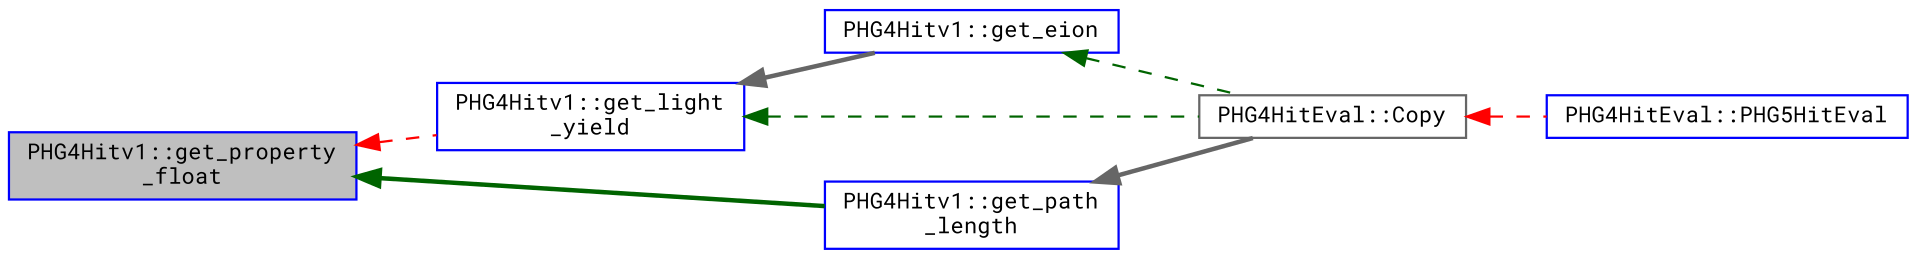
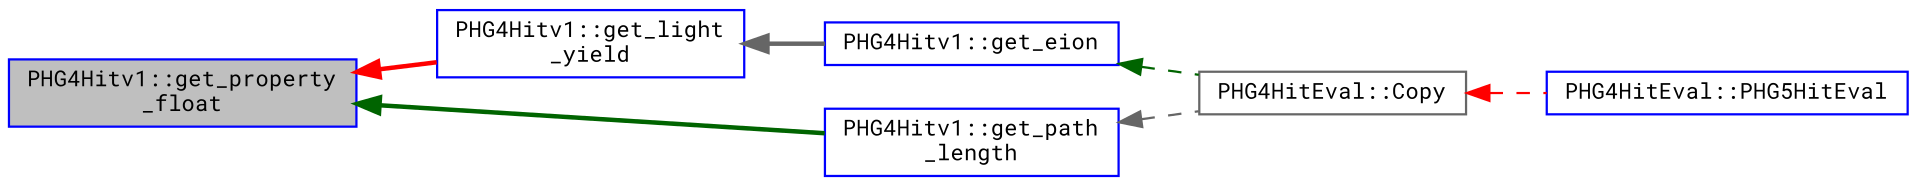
(983, 117) -> none
(408, 139) -> (408, 66)
(1185, 157) -> (1170, 115)
